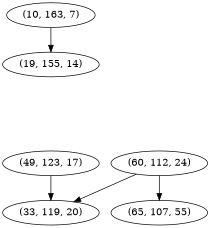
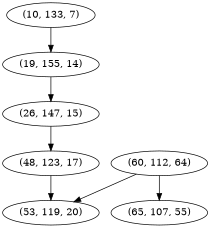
(51, 15) -> (51, 15)
none -> (51, 114)
(51, 163) -> (51, 163)
(159, 163) -> (159, 163)
(51, 213) -> (51, 213)
